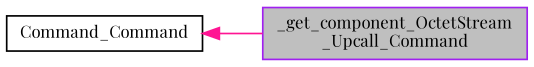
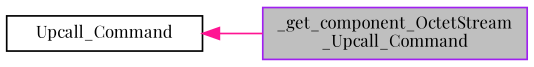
(105, 33) -> (105, 33)
